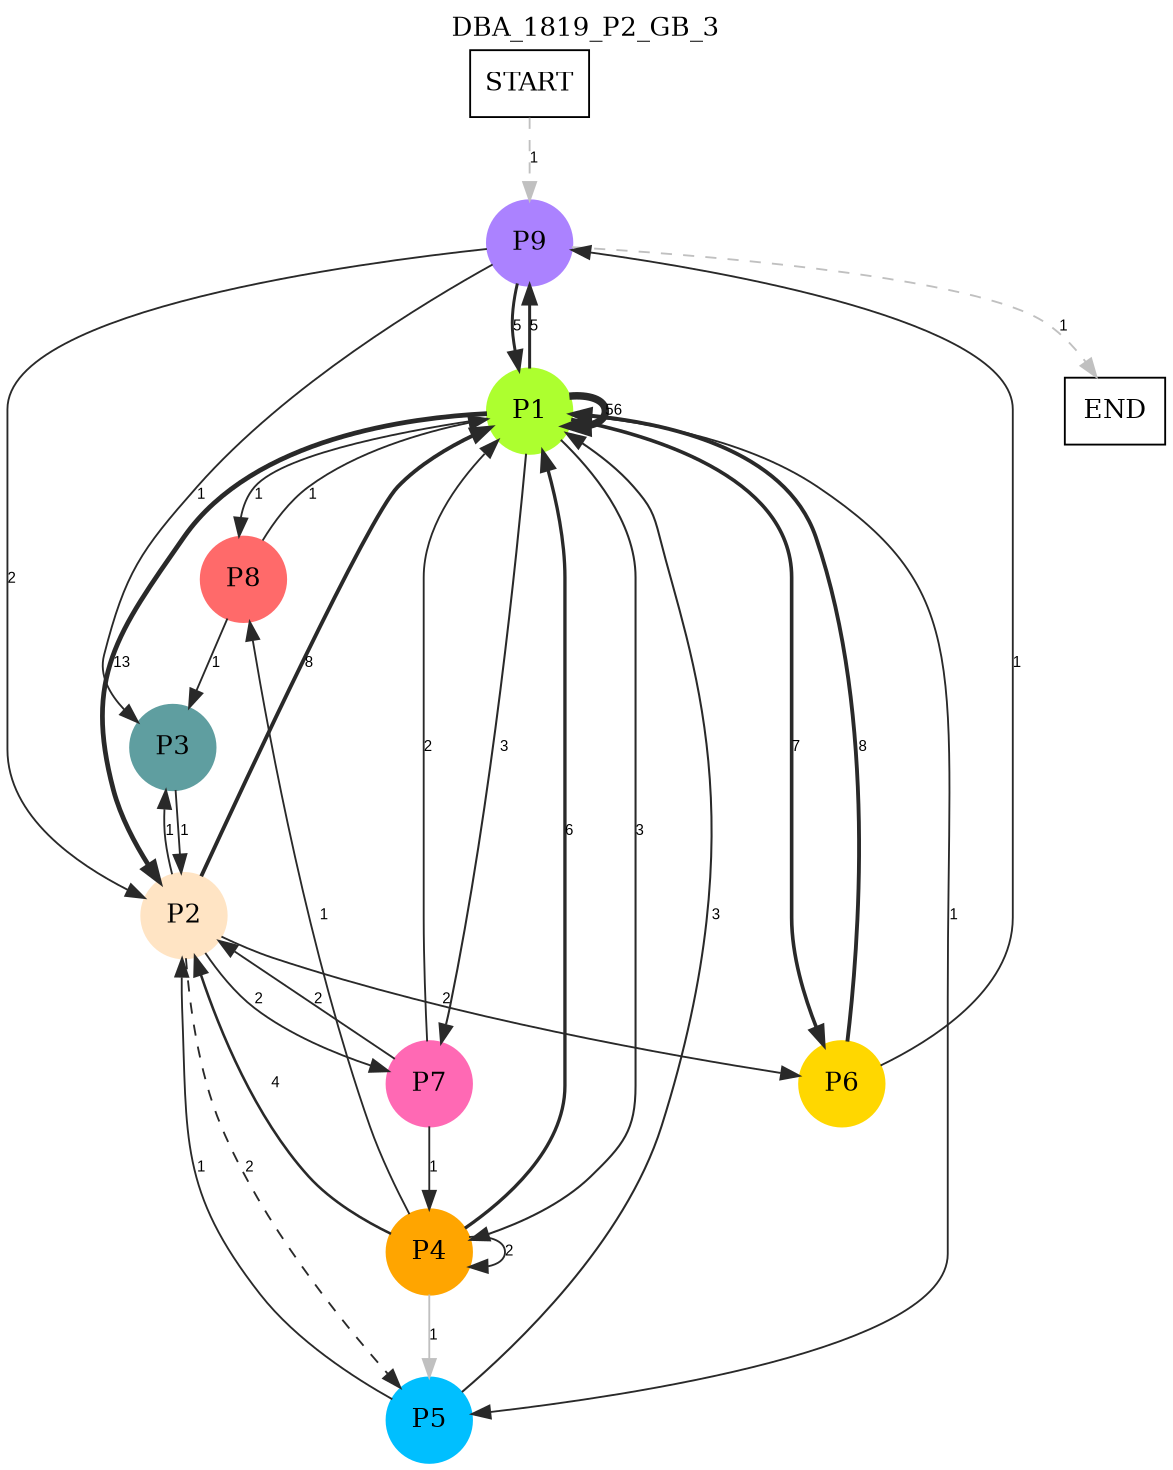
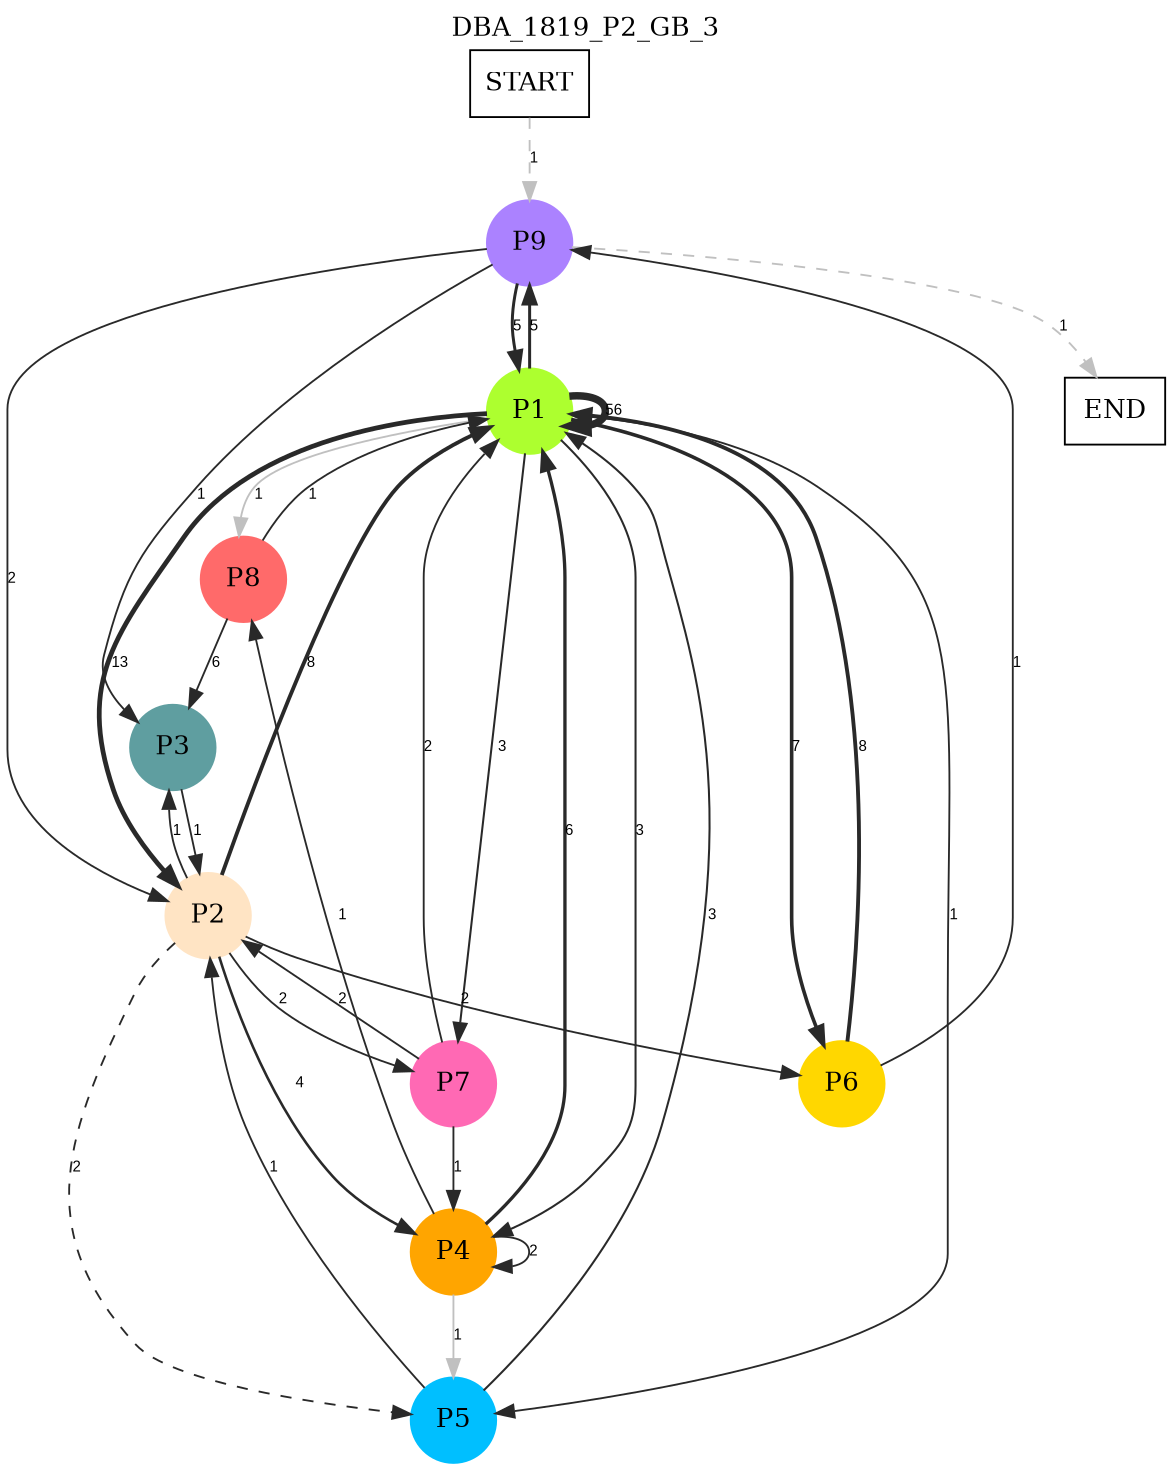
(351, 445) -> (351, 445)
(216, 663) -> (216, 663)
(270, 1125) -> (285, 1109)
